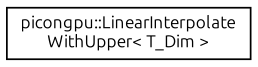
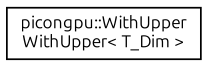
(129, 33) -> (104, 33)
